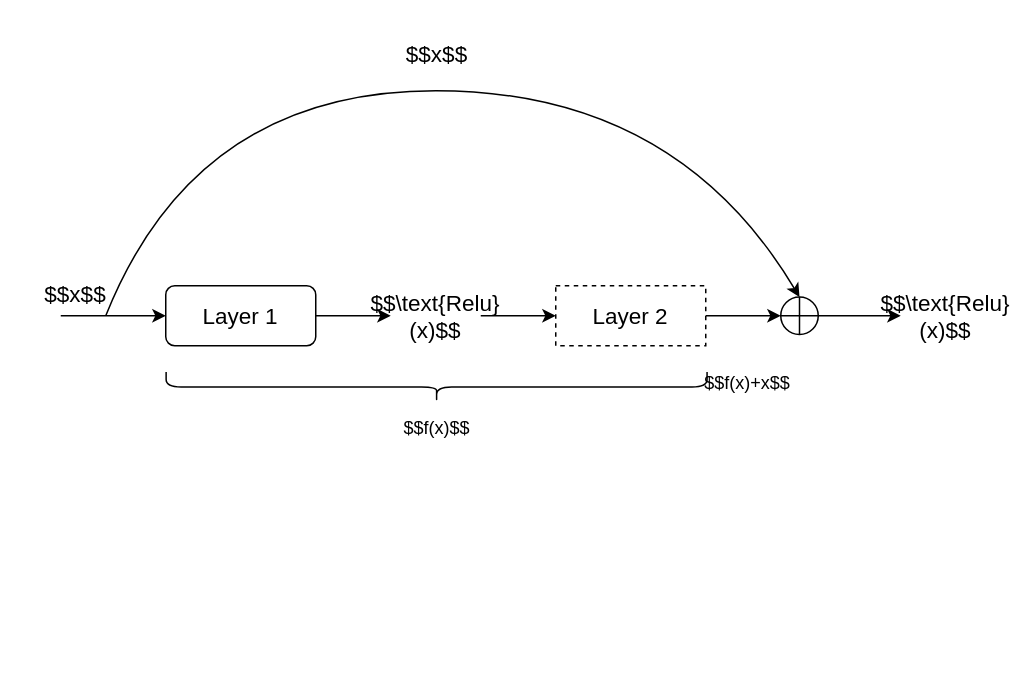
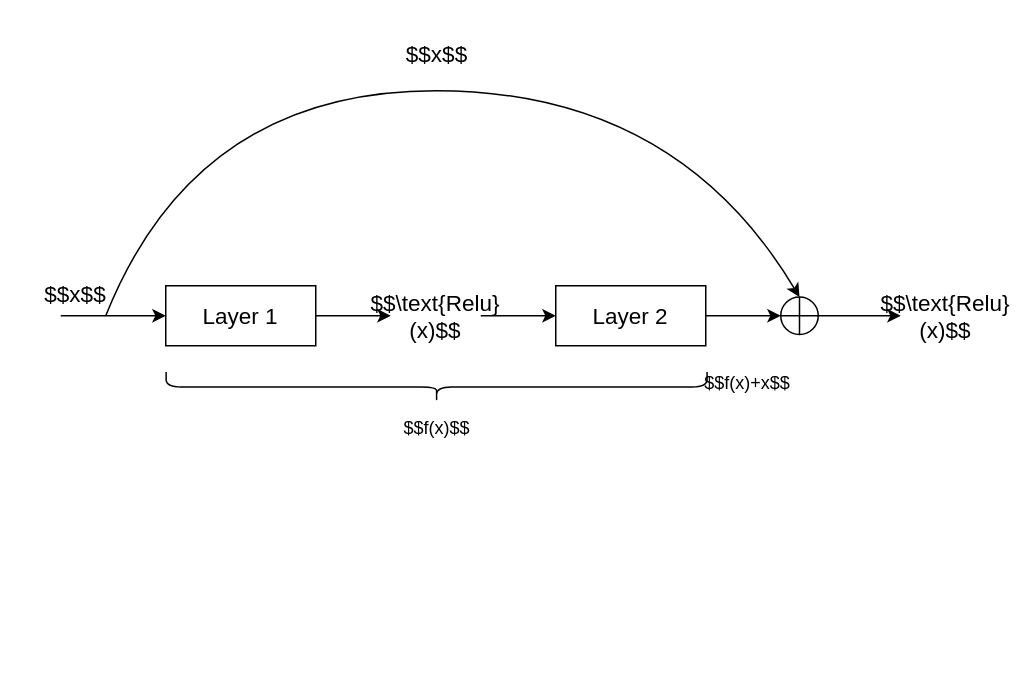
(241, 316) -> (241, 316)
(631, 316) -> (631, 316)
